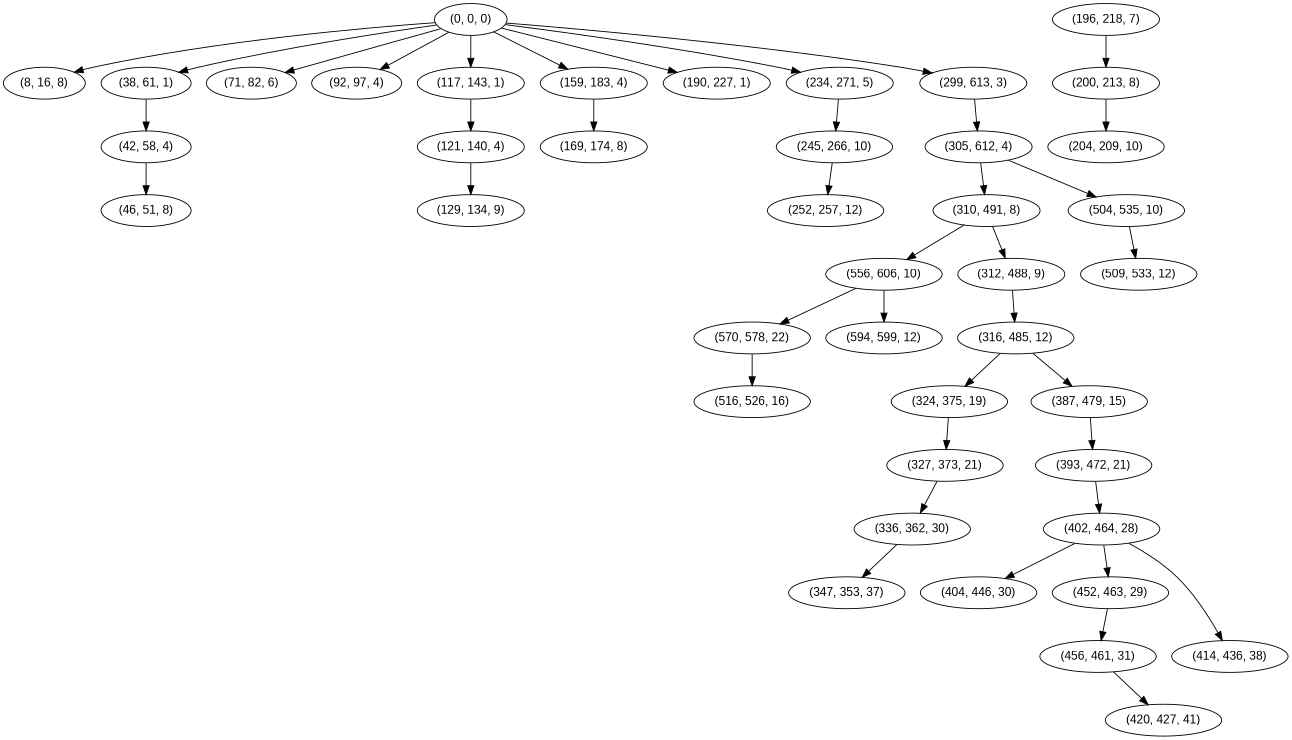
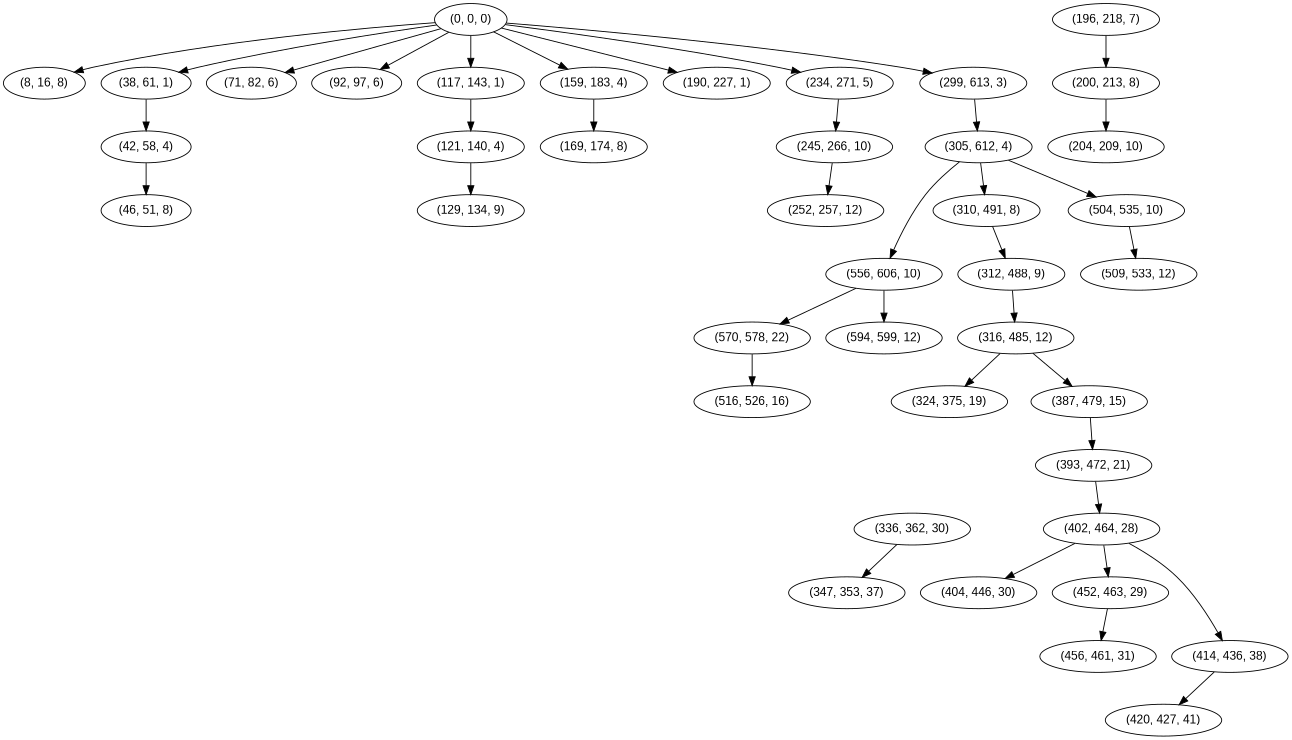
(357, 83) -> (357, 83)
(939, 240) -> (921, 201)
(945, 465) -> none
(1128, 685) -> (1200, 685)
